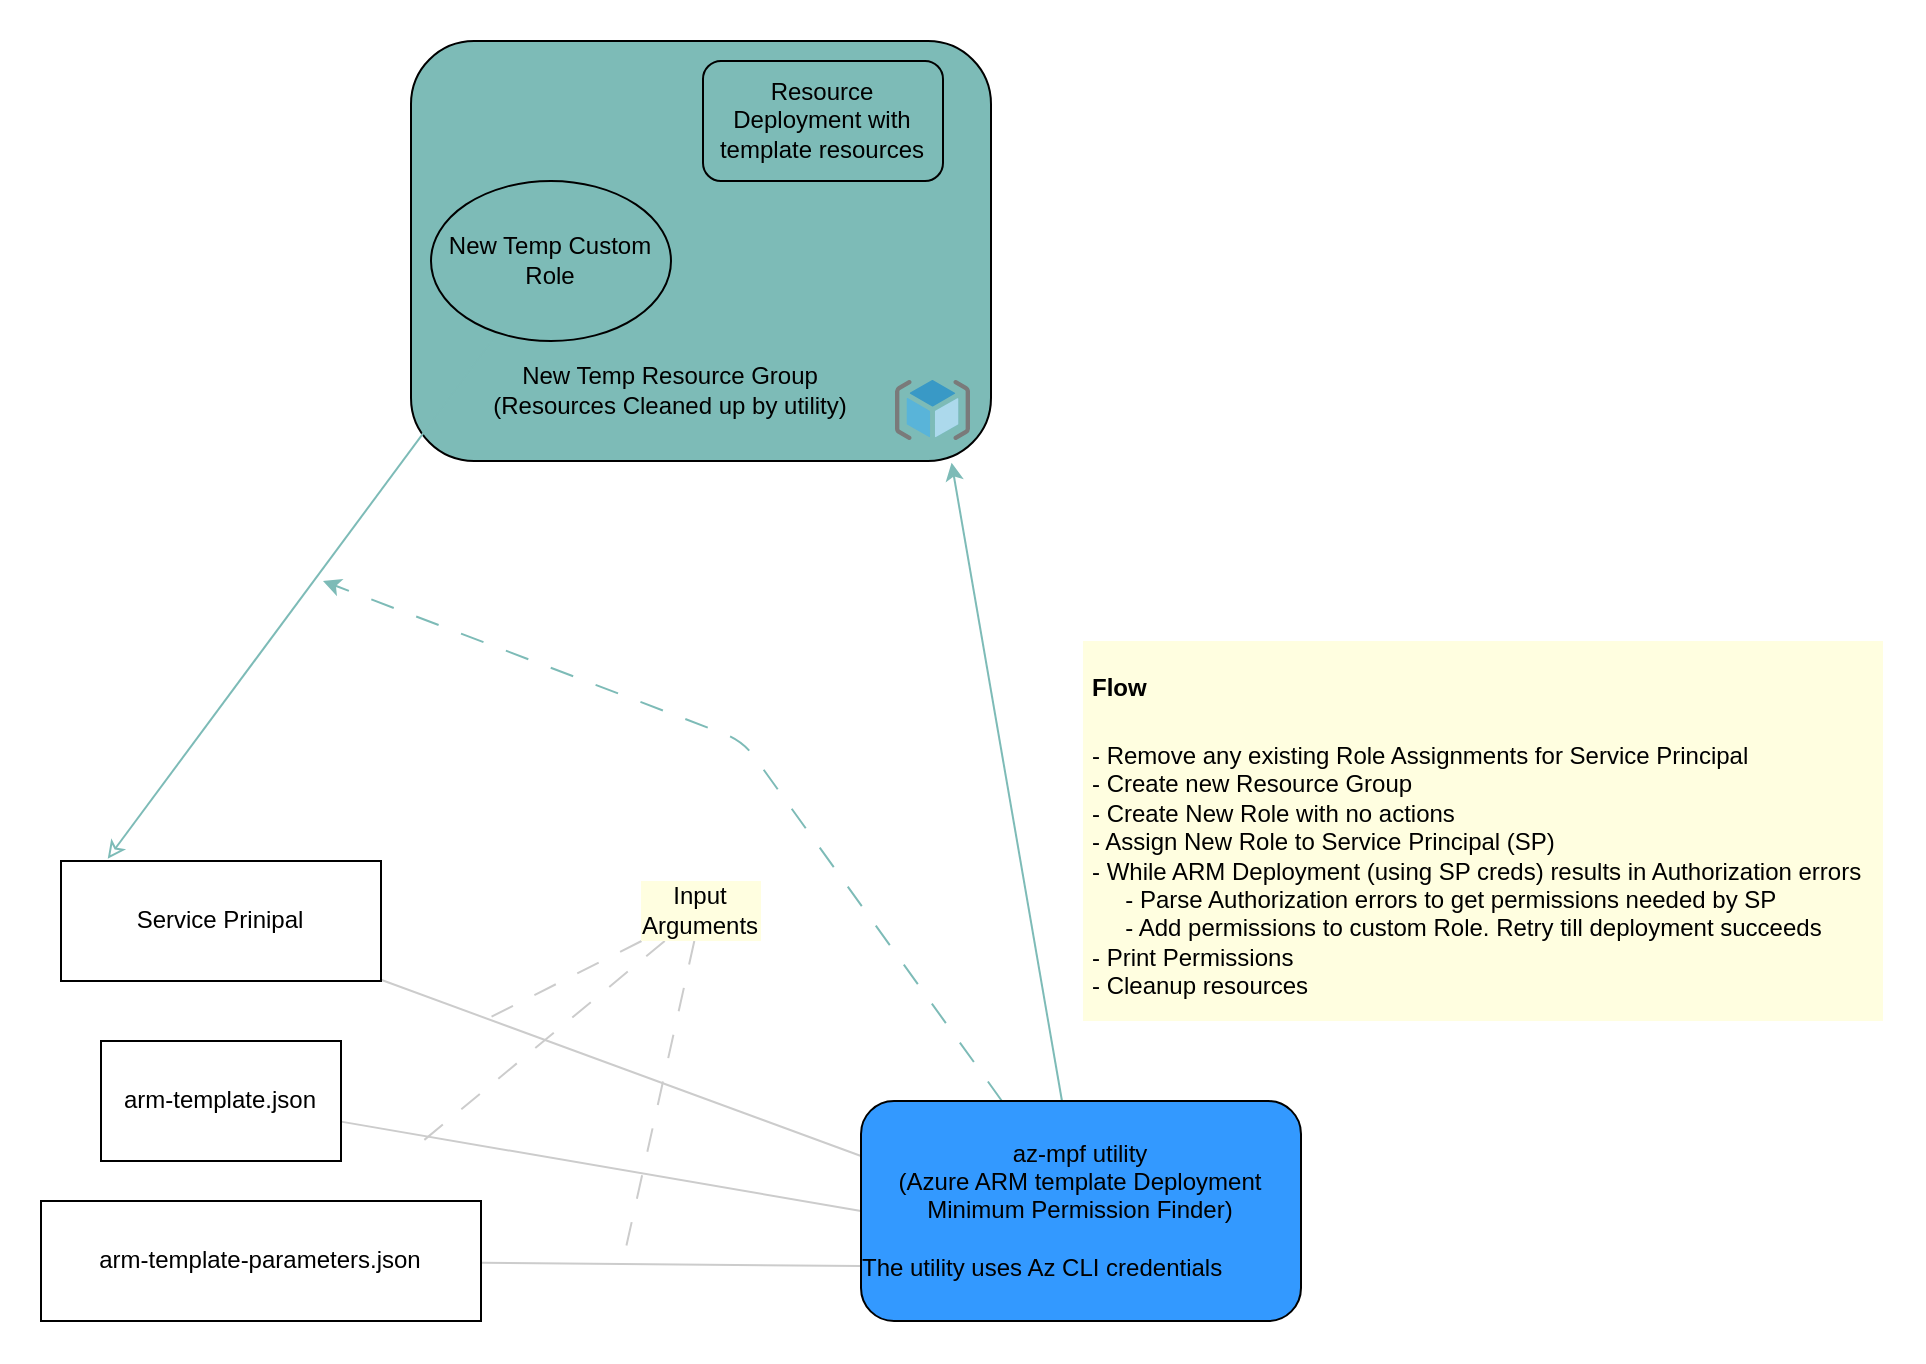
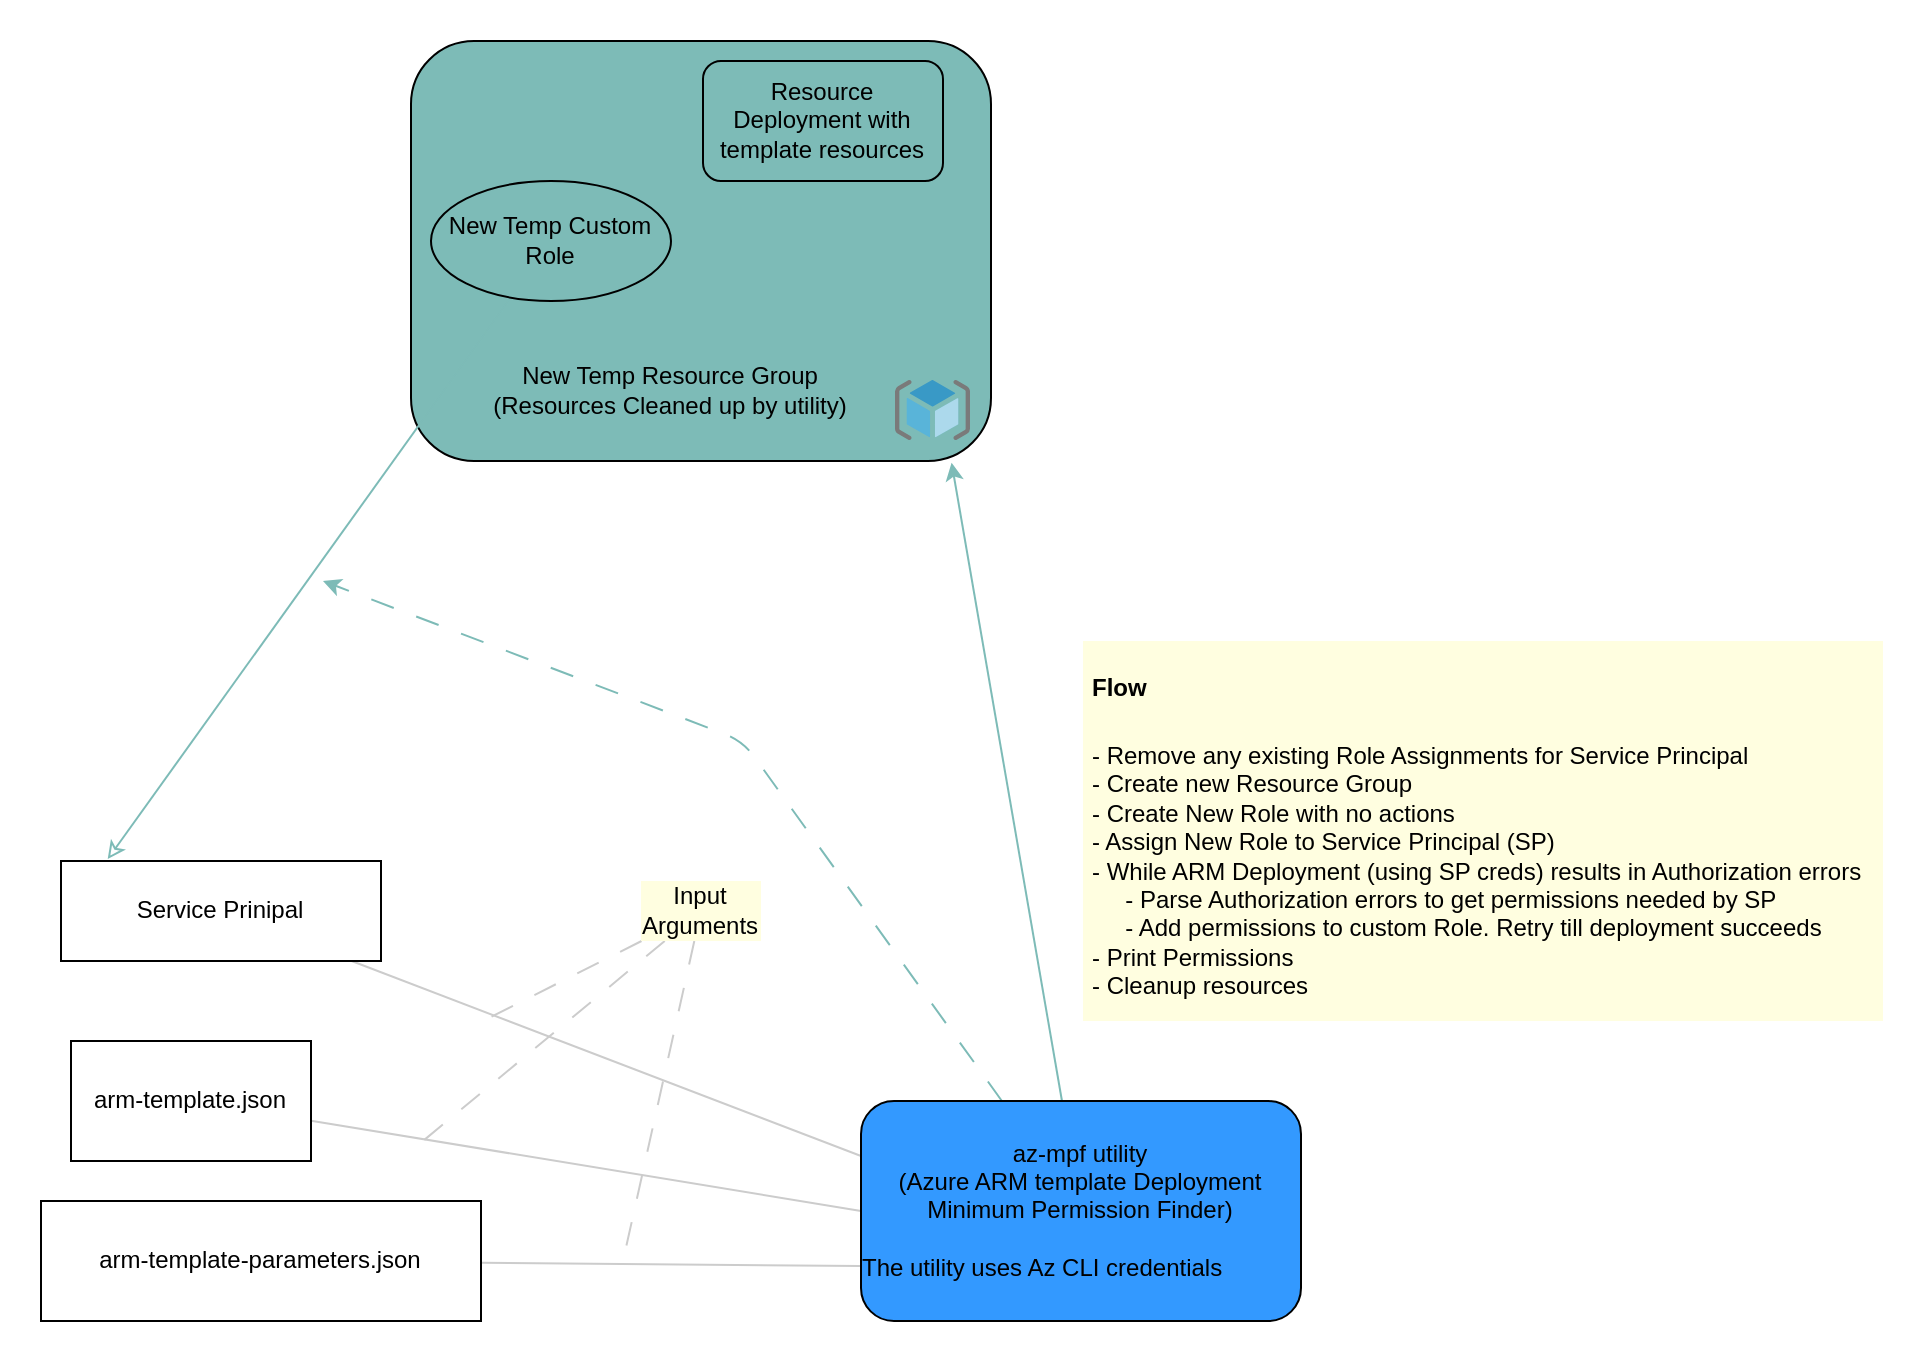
(551, 261) -> (551, 241)
(221, 921) -> (221, 911)
(221, 1101) -> (191, 1101)
